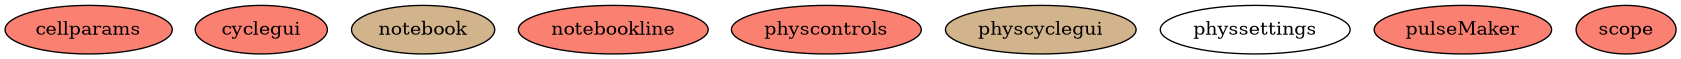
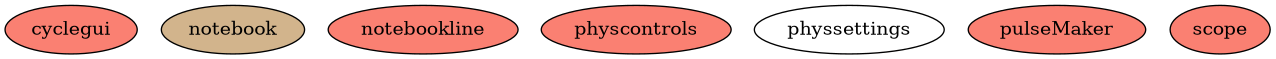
(89, 30) -> none
(1041, 30) -> none
